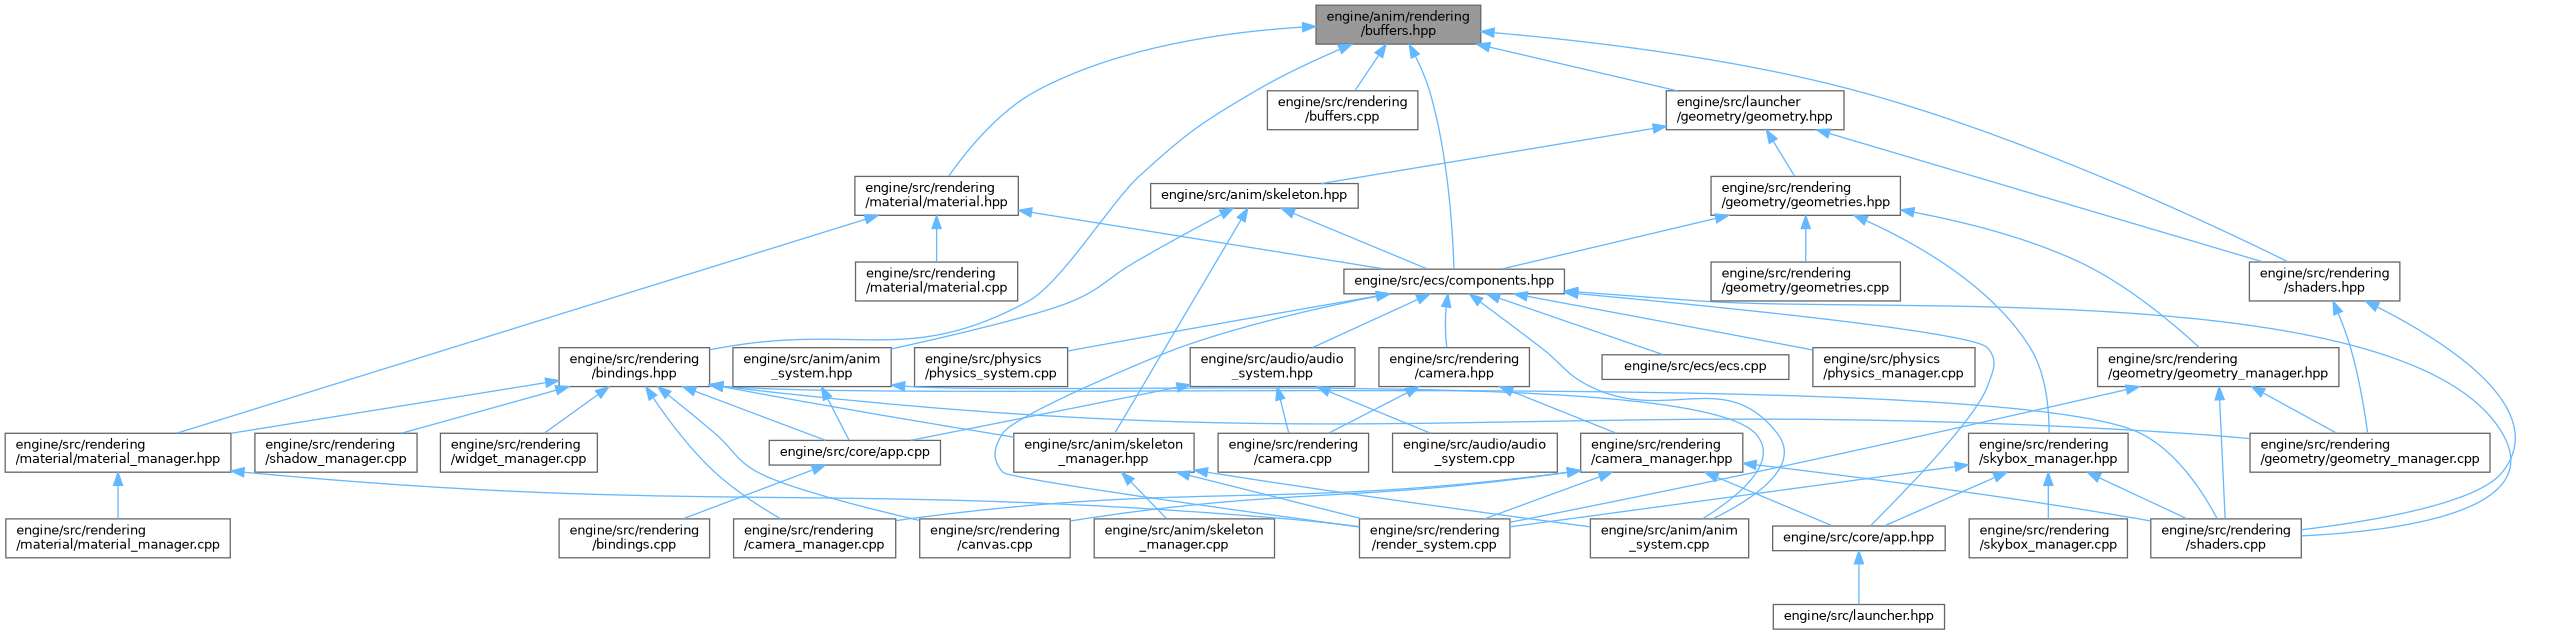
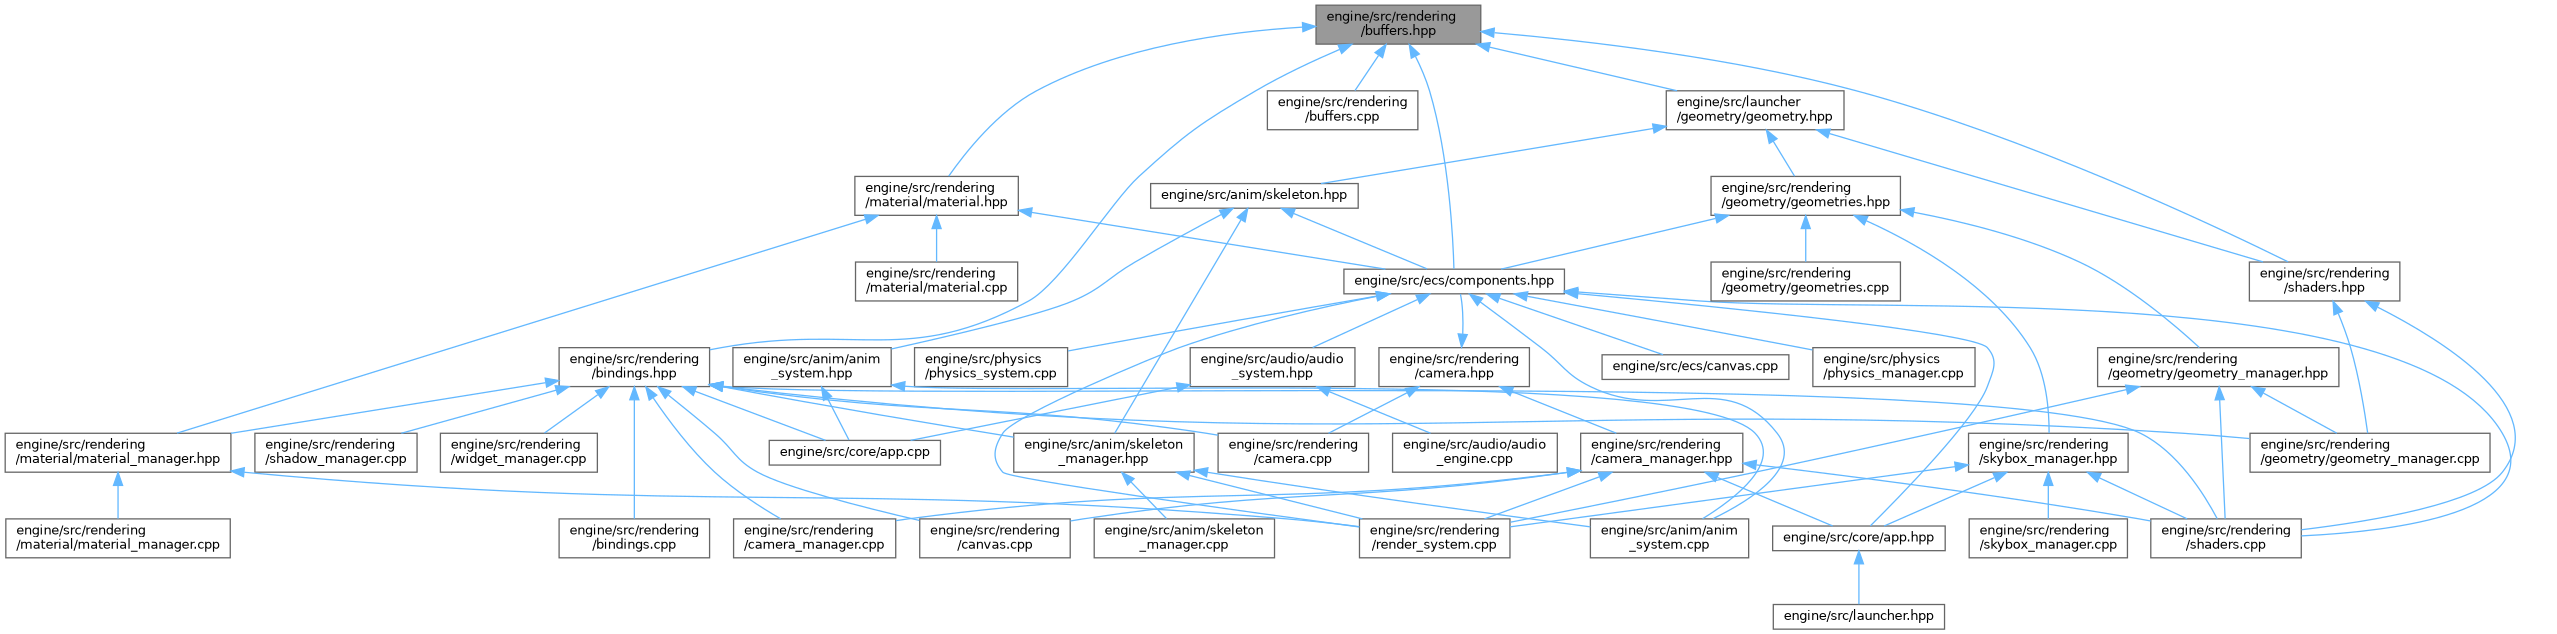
(1398, 25) -> (1398, 25)
(1445, 327) -> (1463, 314)
(1695, 367) -> (1695, 367)
(1284, 416) -> (970, 410)
(1475, 453) -> (1475, 453)
(761, 489) -> (634, 459)
